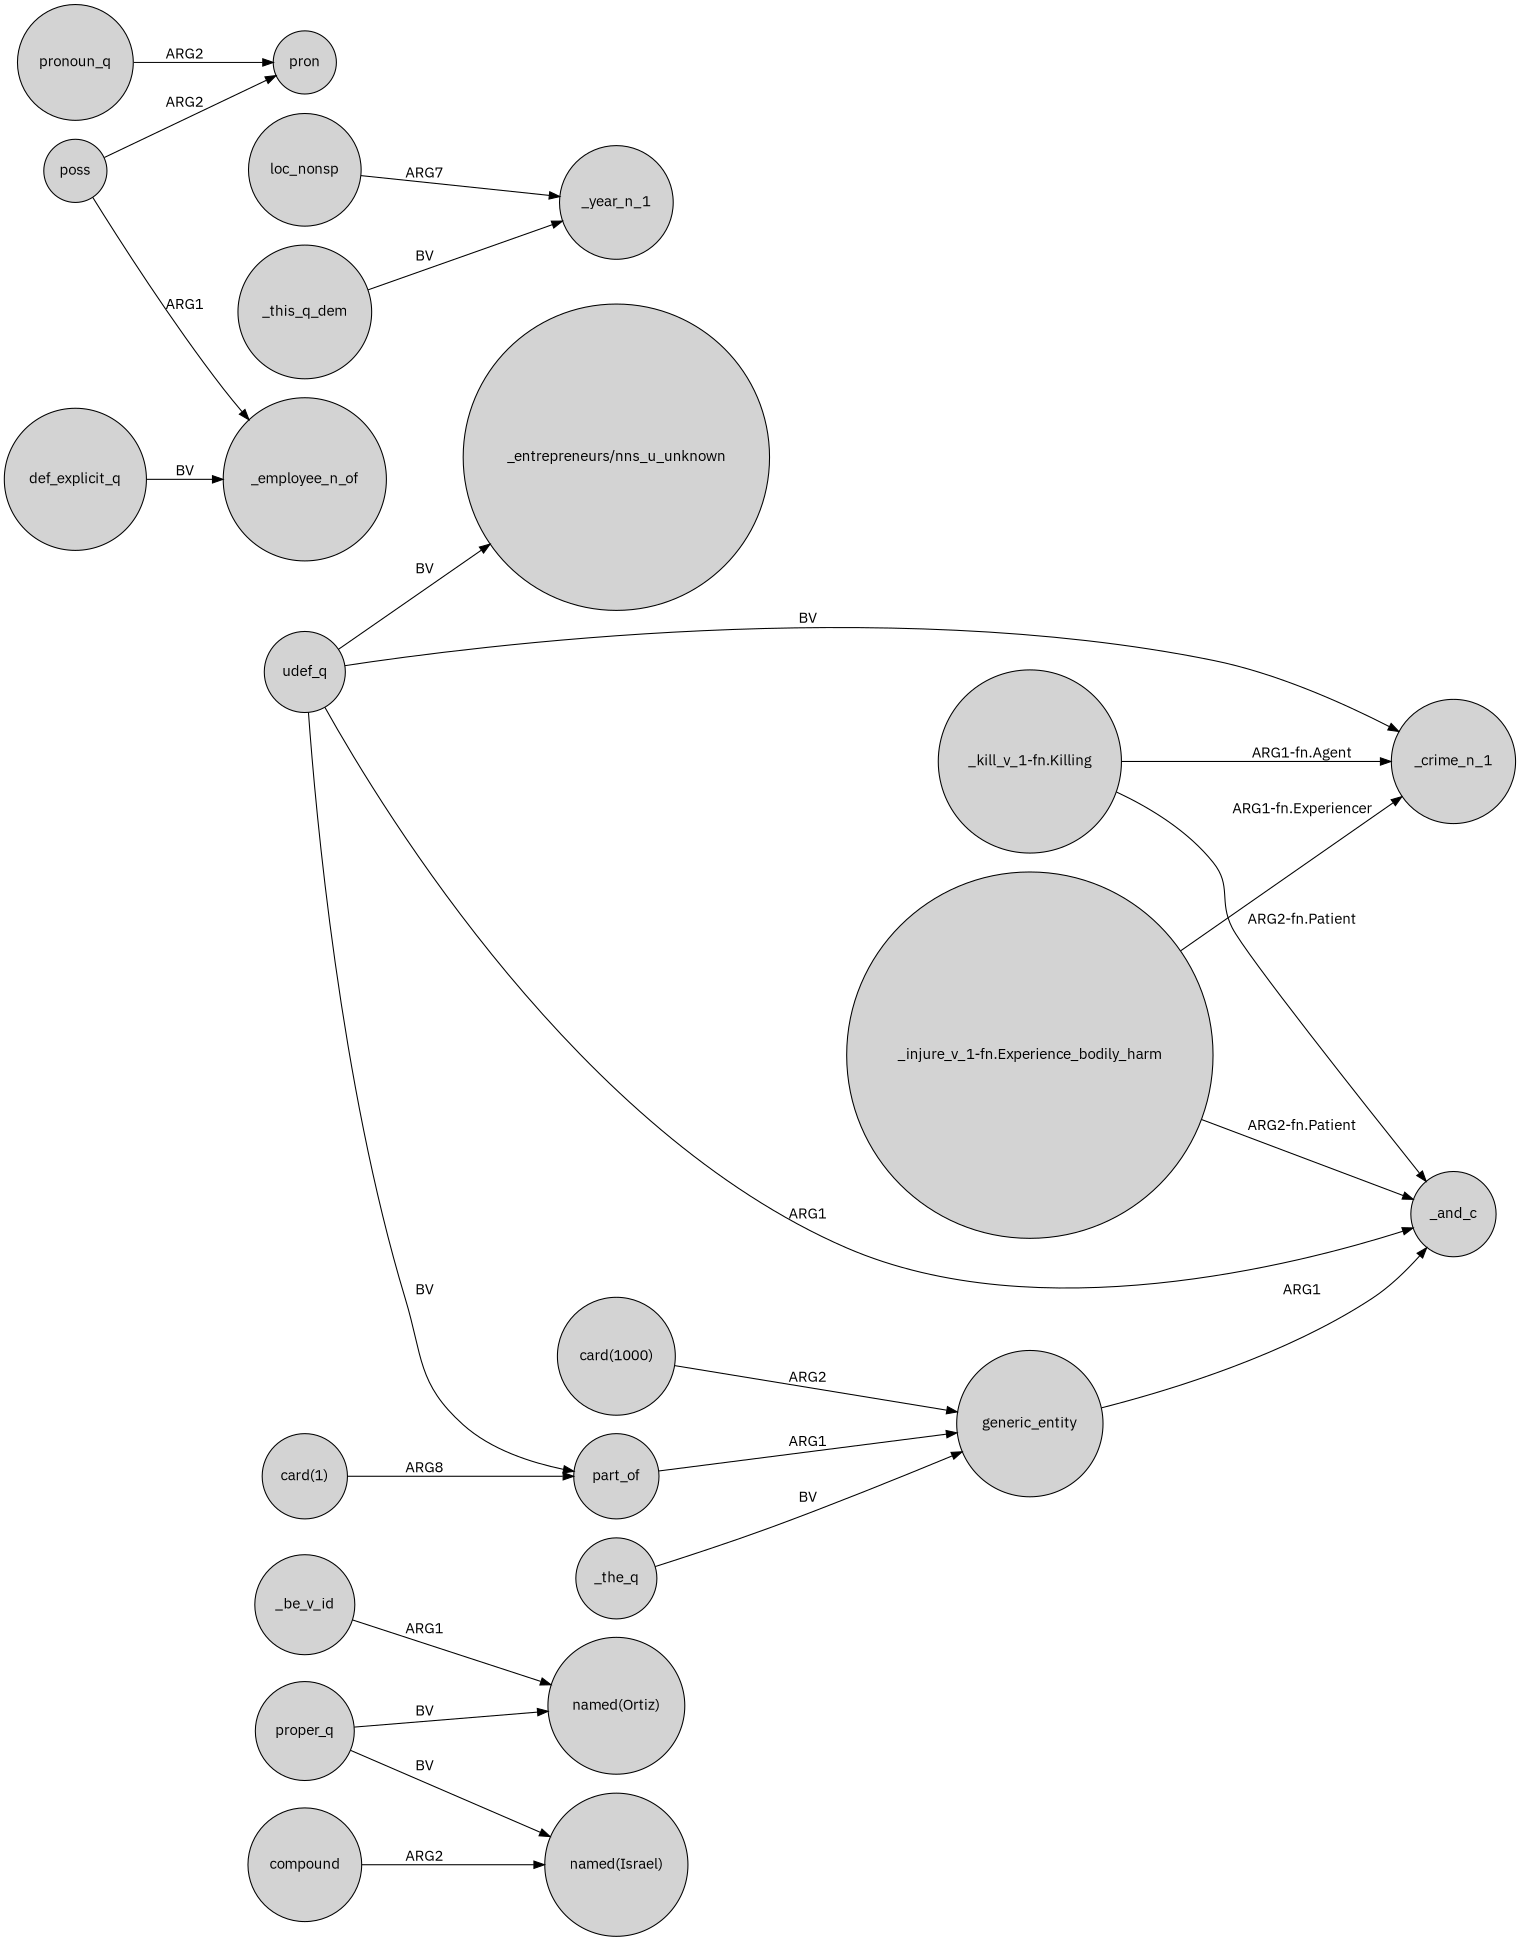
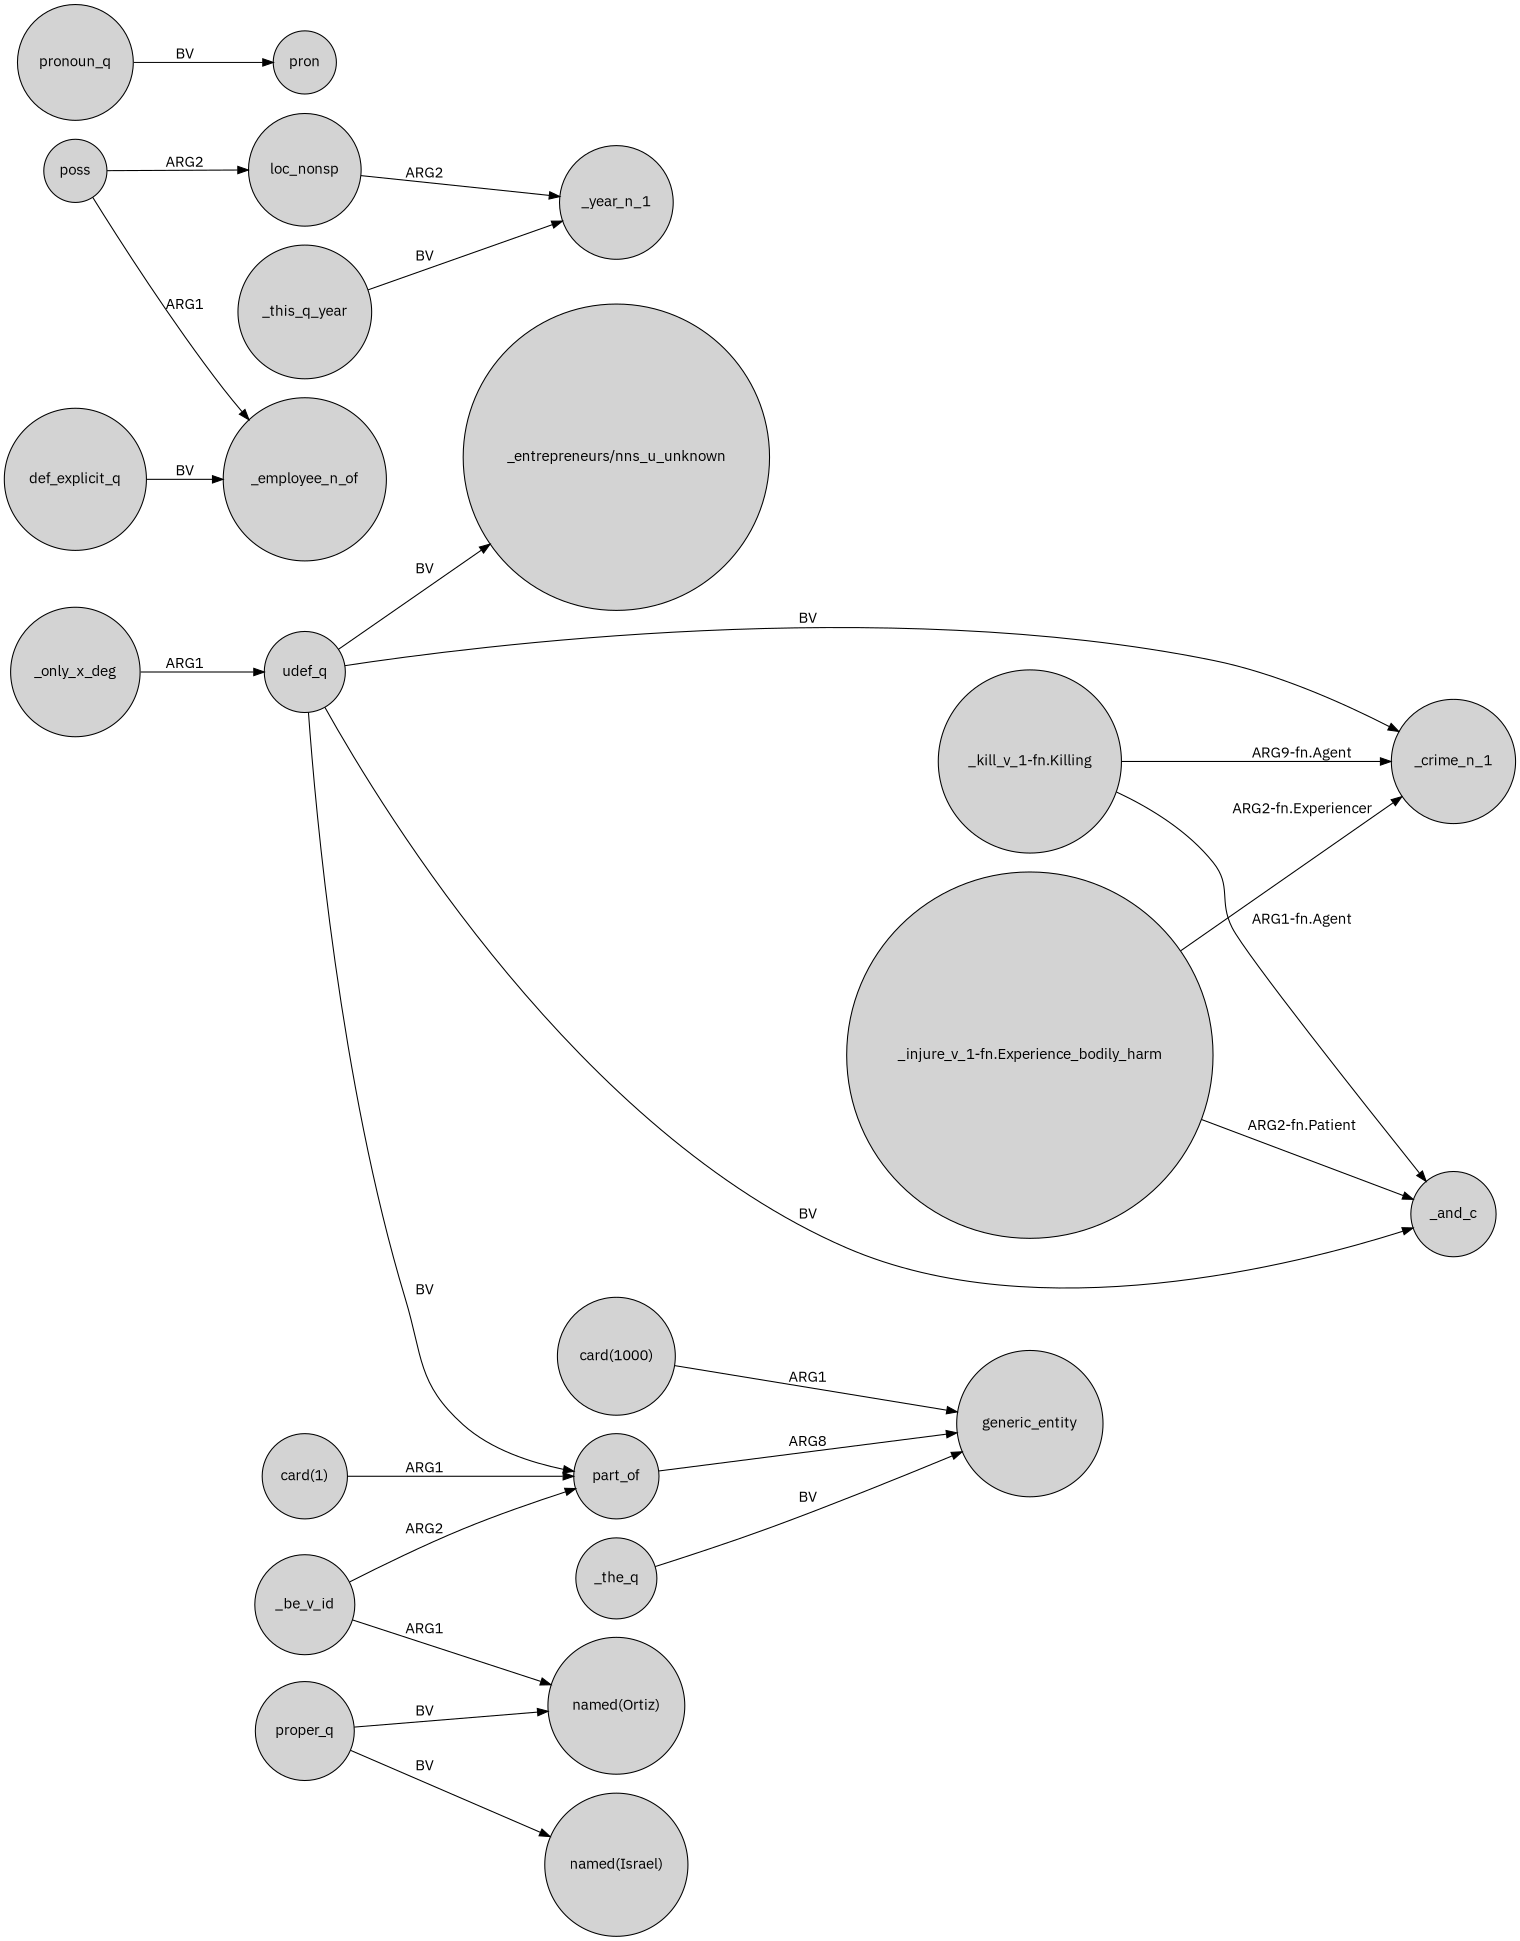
(185, 55) -> (185, 55)
(185, 119) -> (172, 170)
(425, 173) -> (425, 173)
(305, 312) -> (305, 312)
none -> (75, 672)
(1302, 754) -> (1302, 754)
(1302, 809) -> (1302, 809)
(1302, 920) -> (1302, 920)
(808, 1215) -> (808, 1215)
(1271, 1352) -> none
(808, 1378) -> (808, 1378)
(808, 1442) -> (808, 1442)
(425, 1468) -> (425, 1468)
none -> (456, 1532)
(305, 1865) -> none
